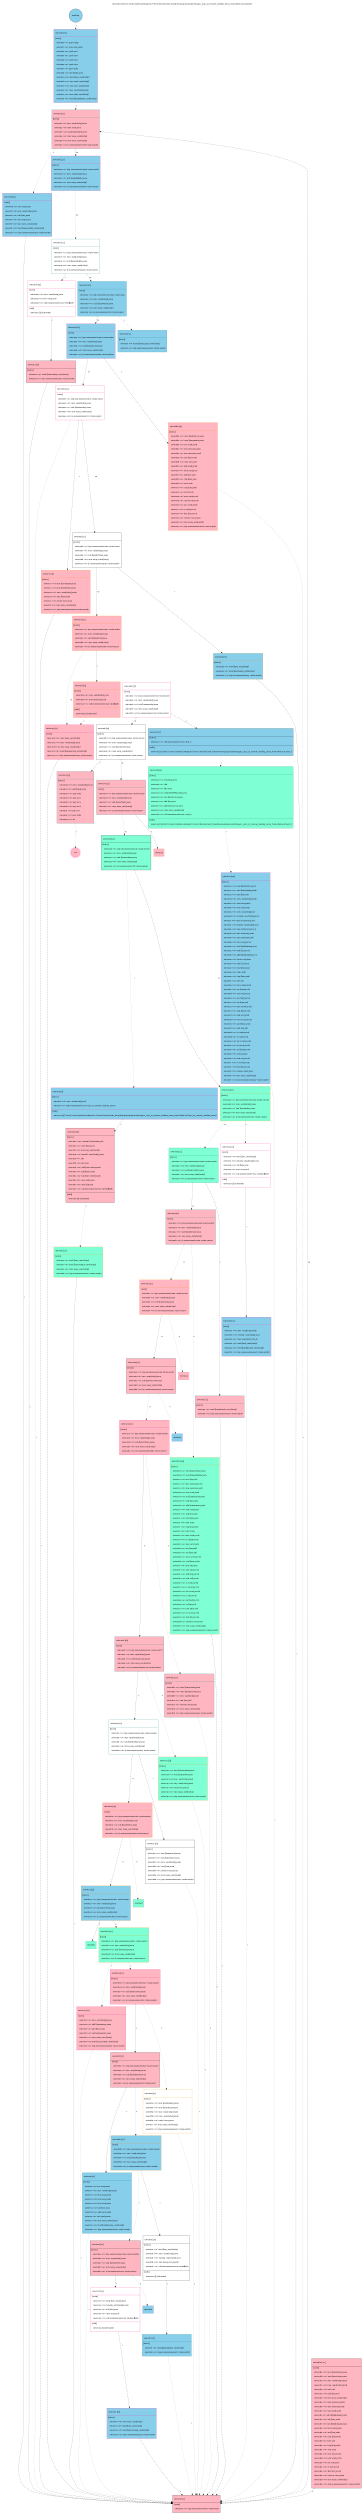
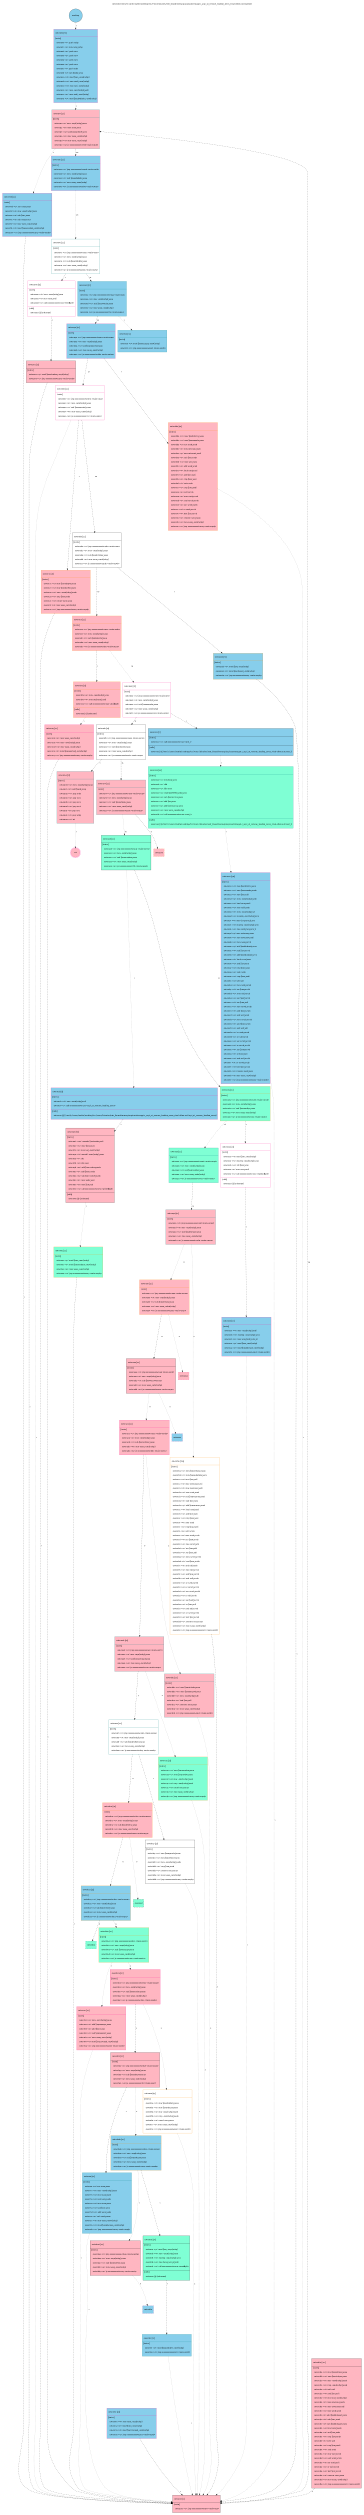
(69, 685) -> (121, 666)
(220, 1407) -> none
(195, 1546) -> (195, 1546)
(166, 2258) -> (166, 2258)
(115, 2310) -> none
